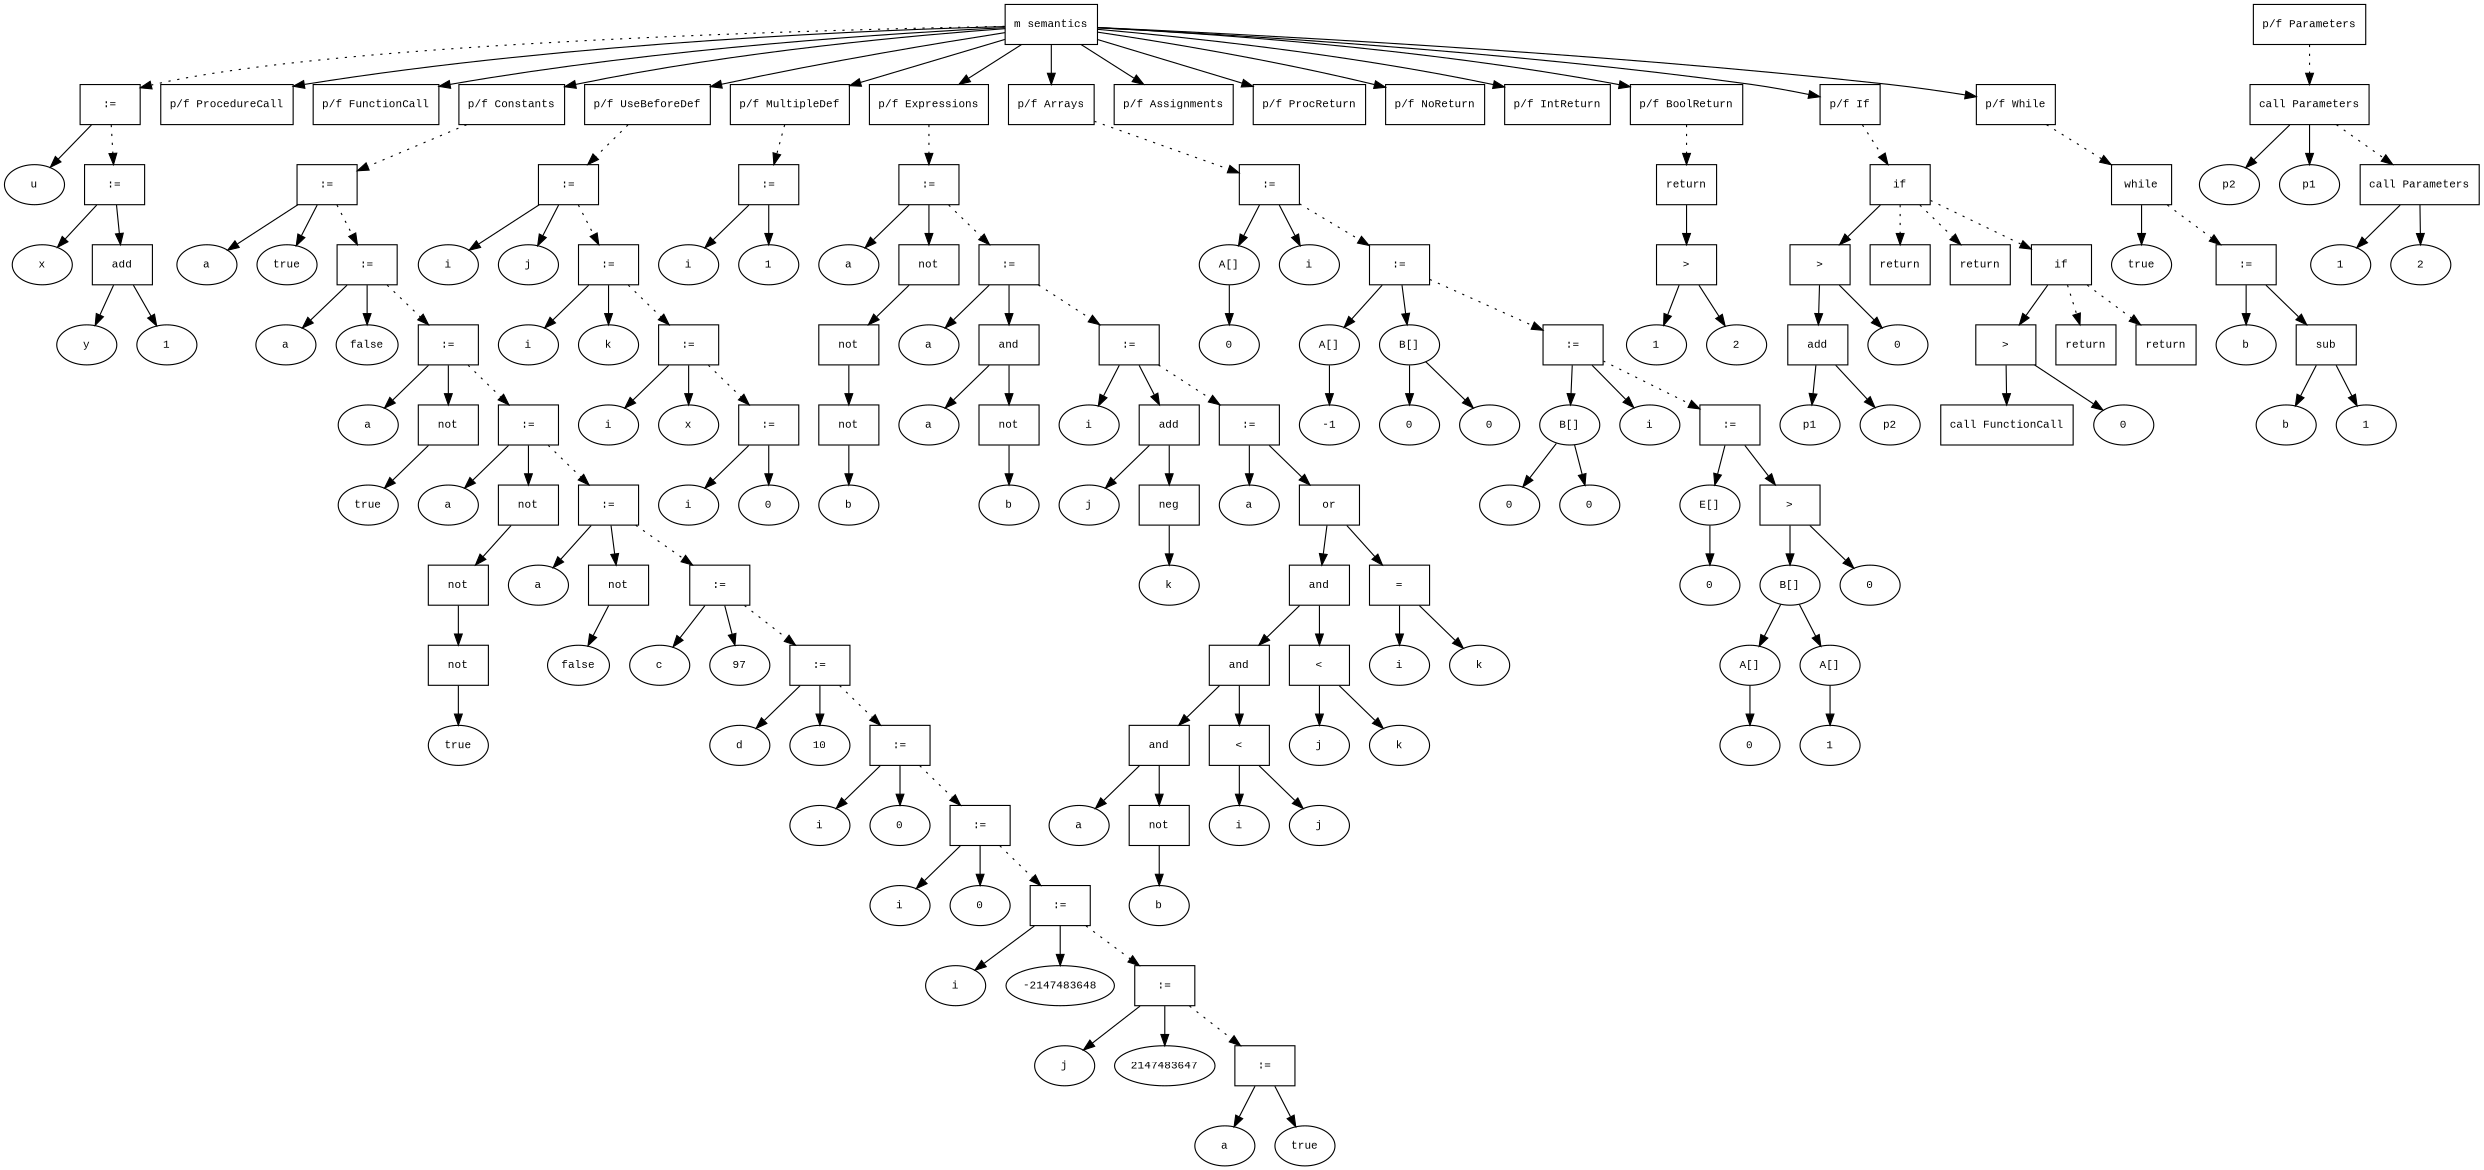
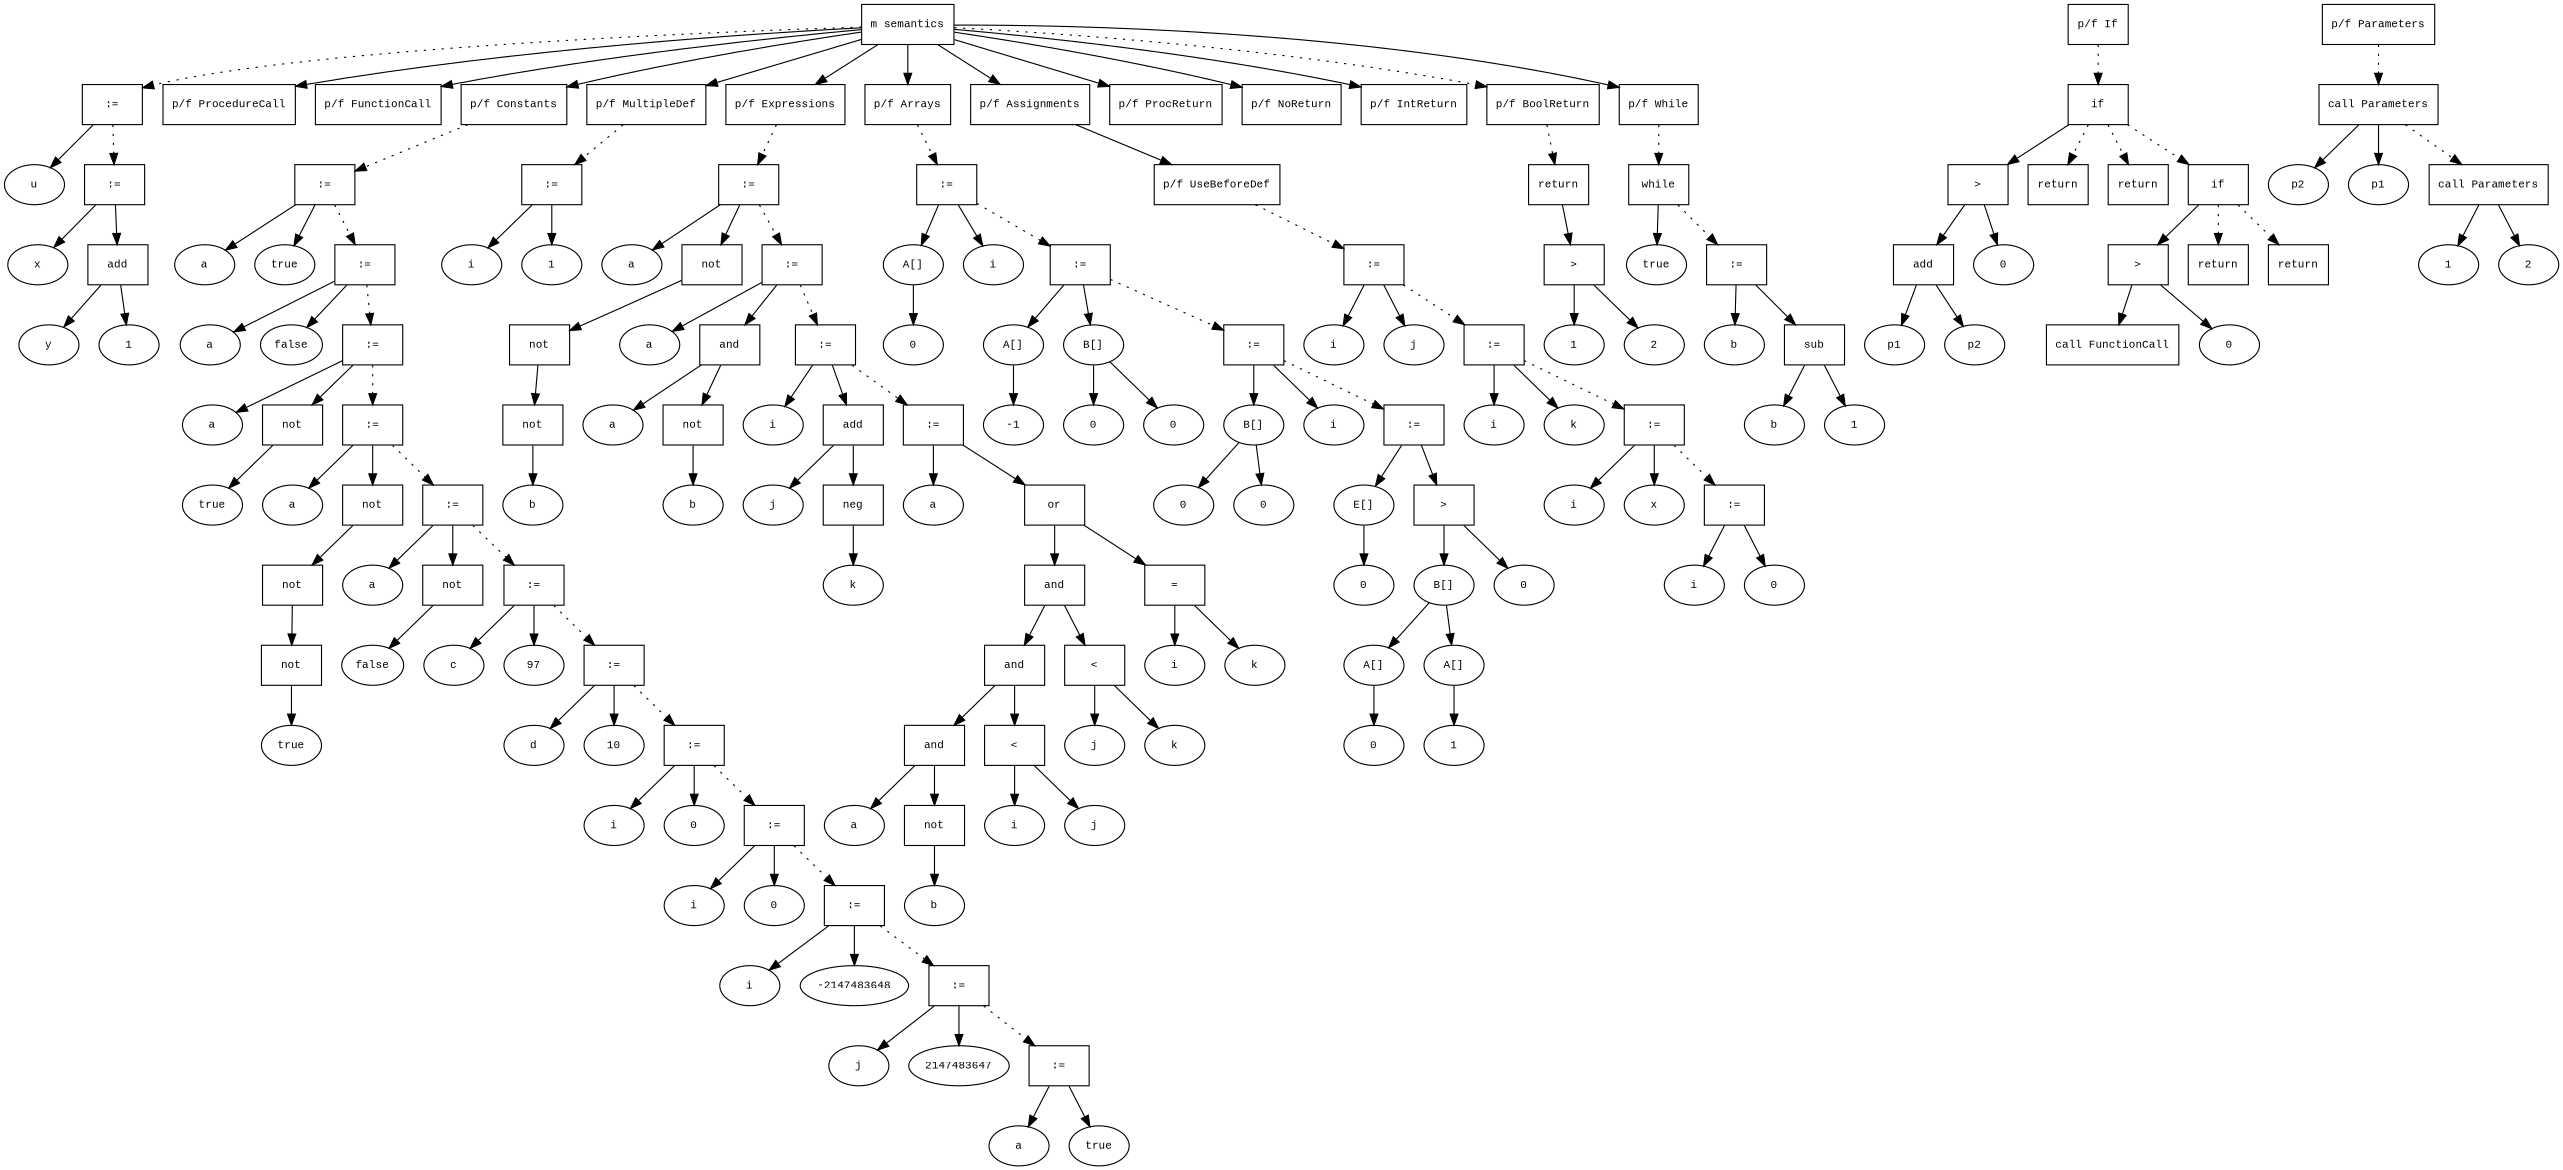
(863, 57) -> (1118, 142)
(1451, 59) -> (1216, 48)
(1543, 60) -> none
